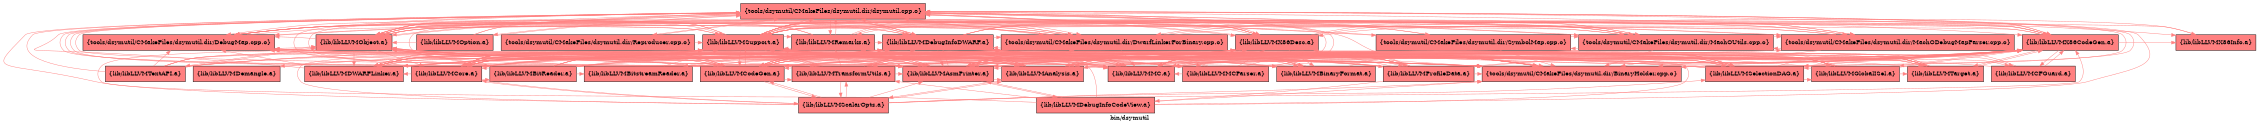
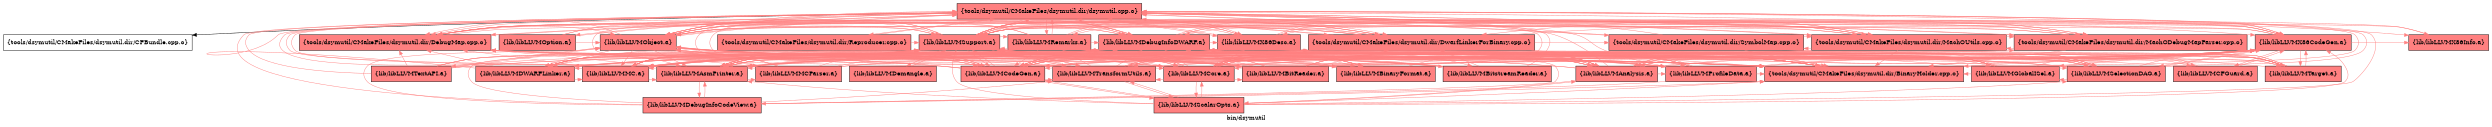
none -> (98, 43)
(886, 53) -> none
